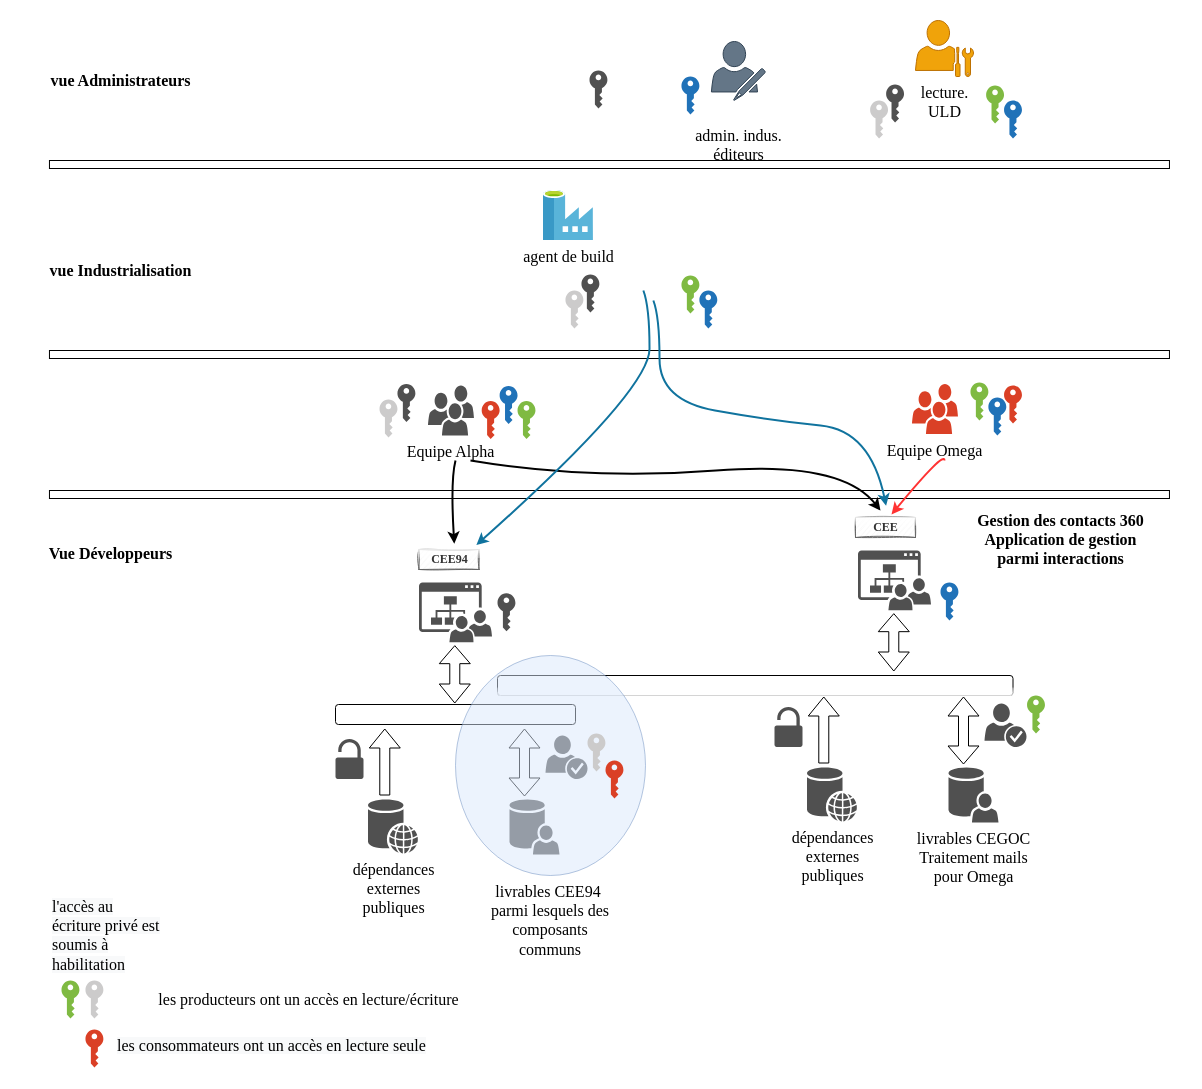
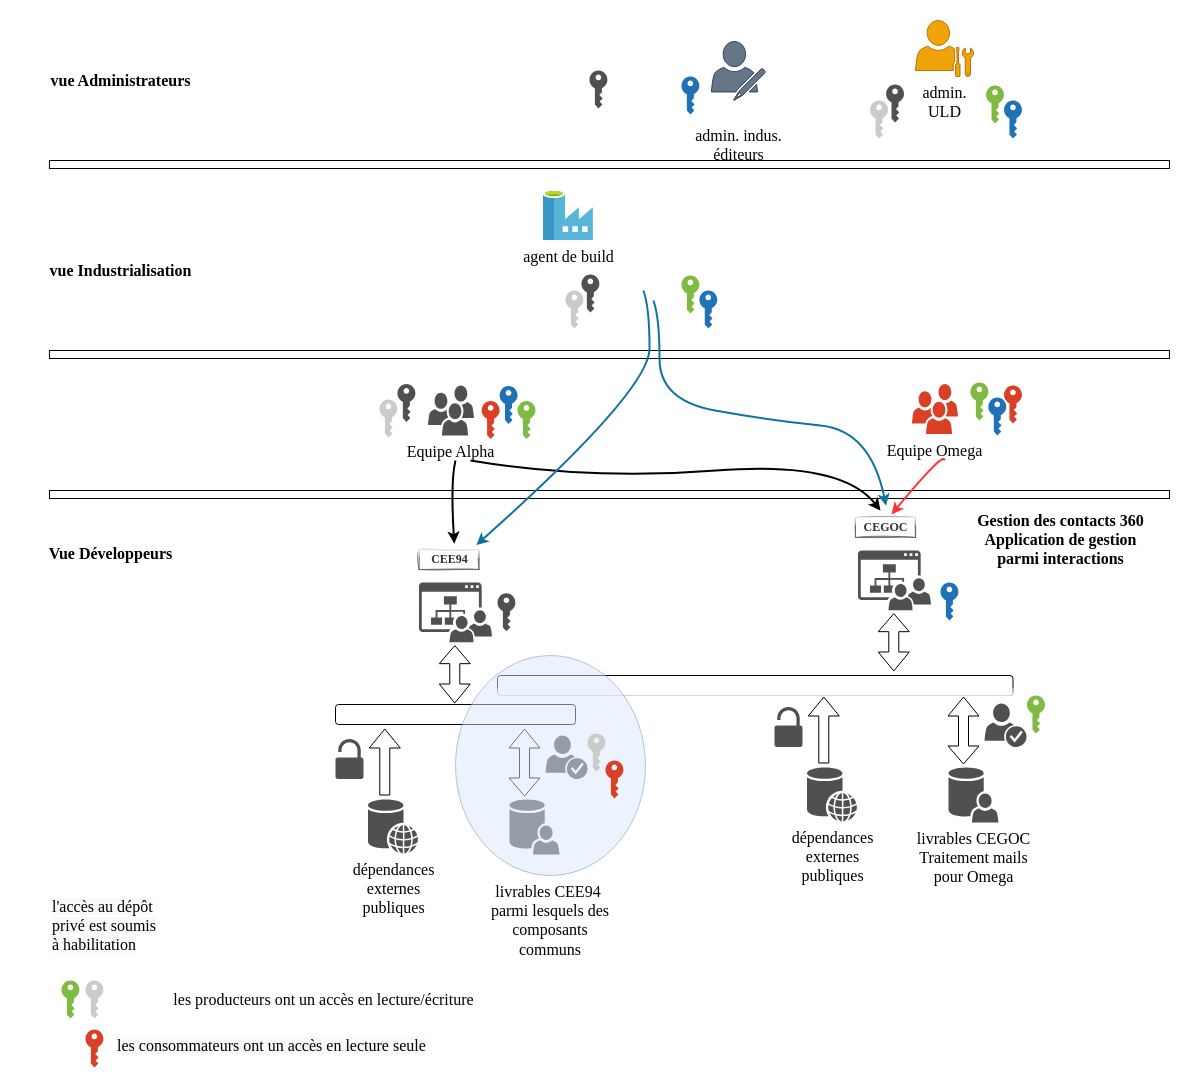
(945, 103) -> (945, 103)
(886, 528) -> (886, 528)
(107, 936) -> (107, 936)
(308, 1000) -> (323, 1000)
